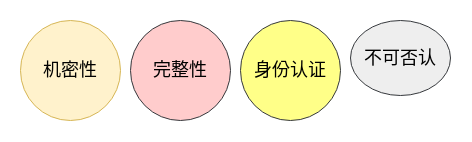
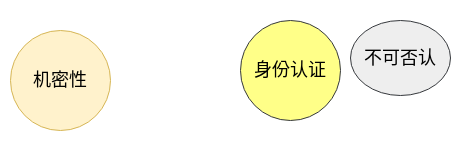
(71, 71) -> (61, 81)
(181, 71) -> none
